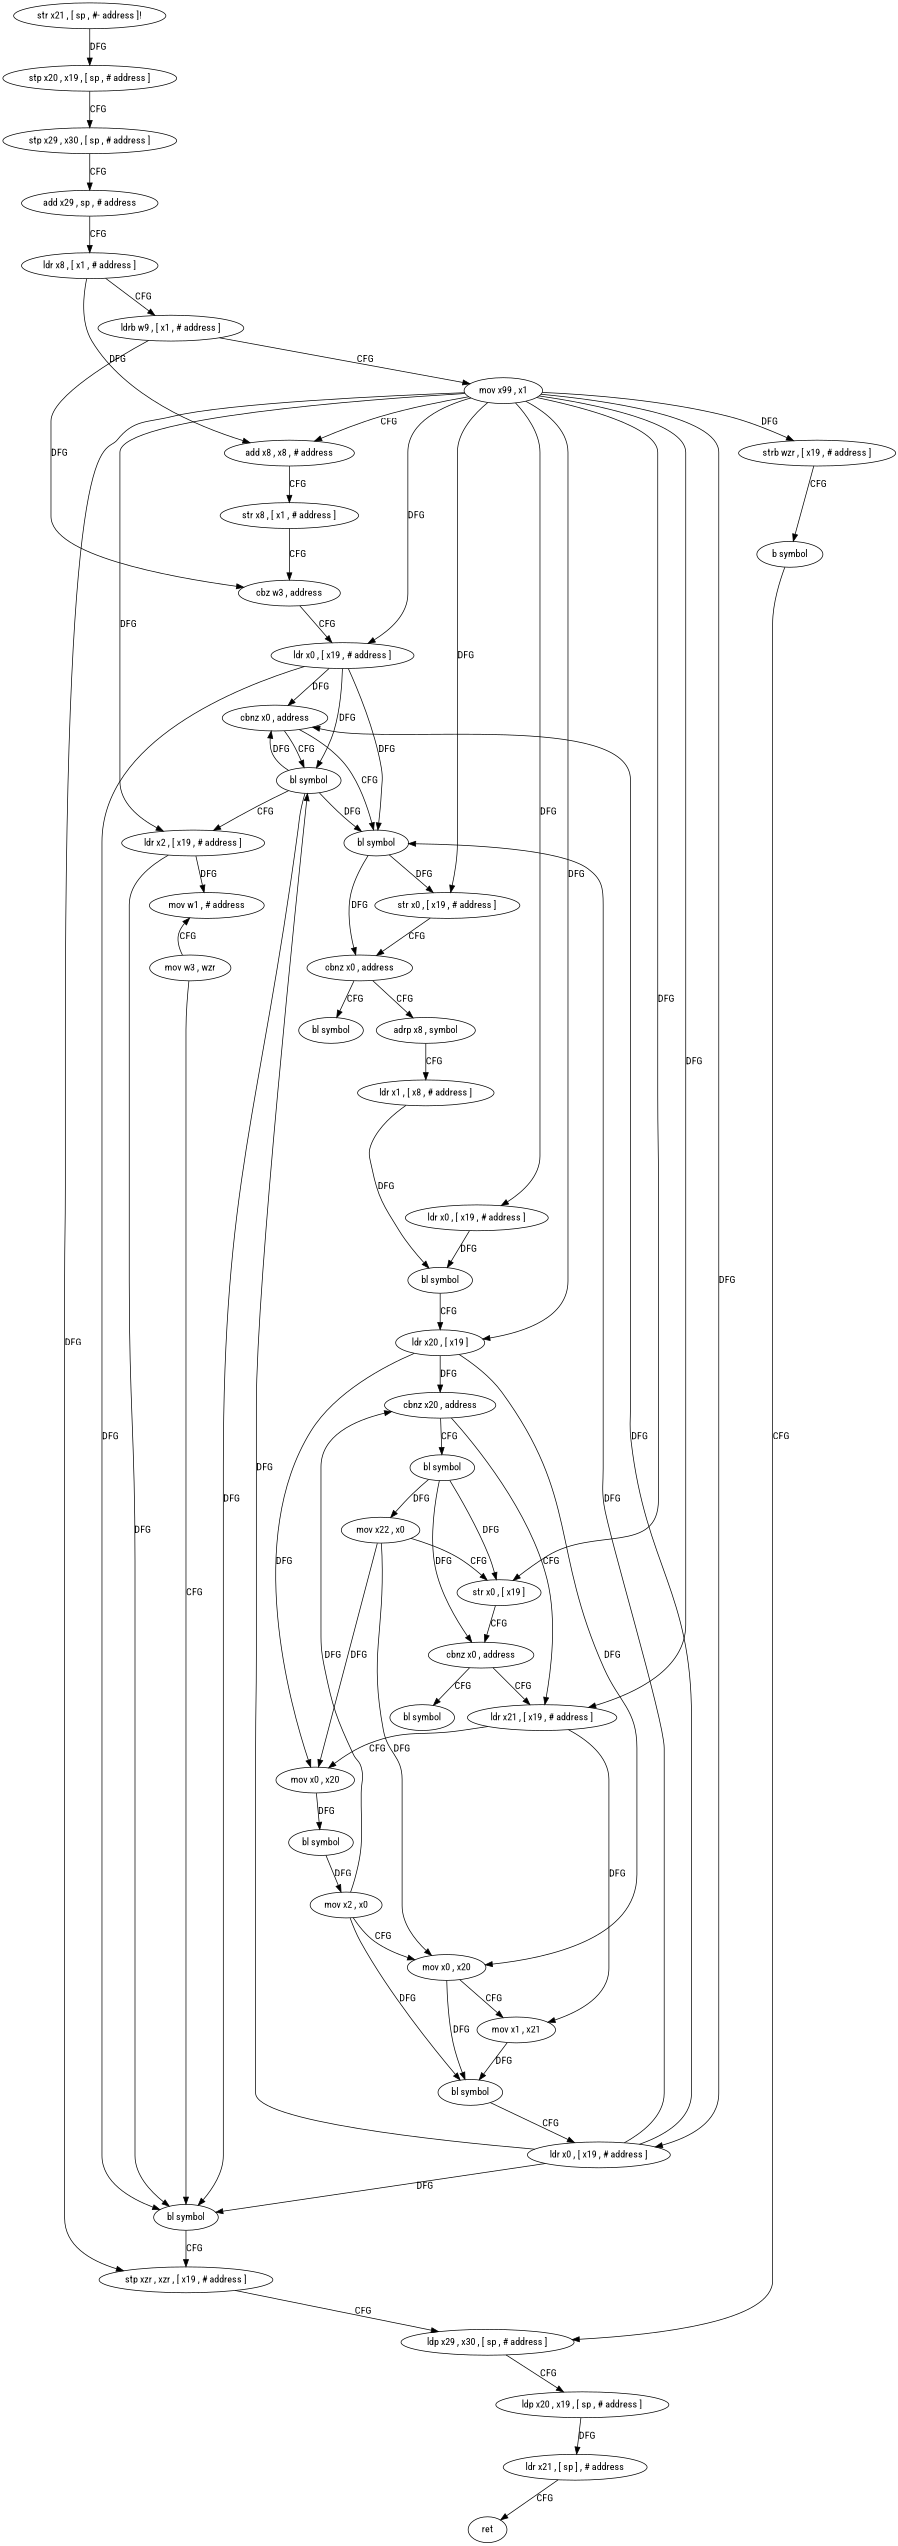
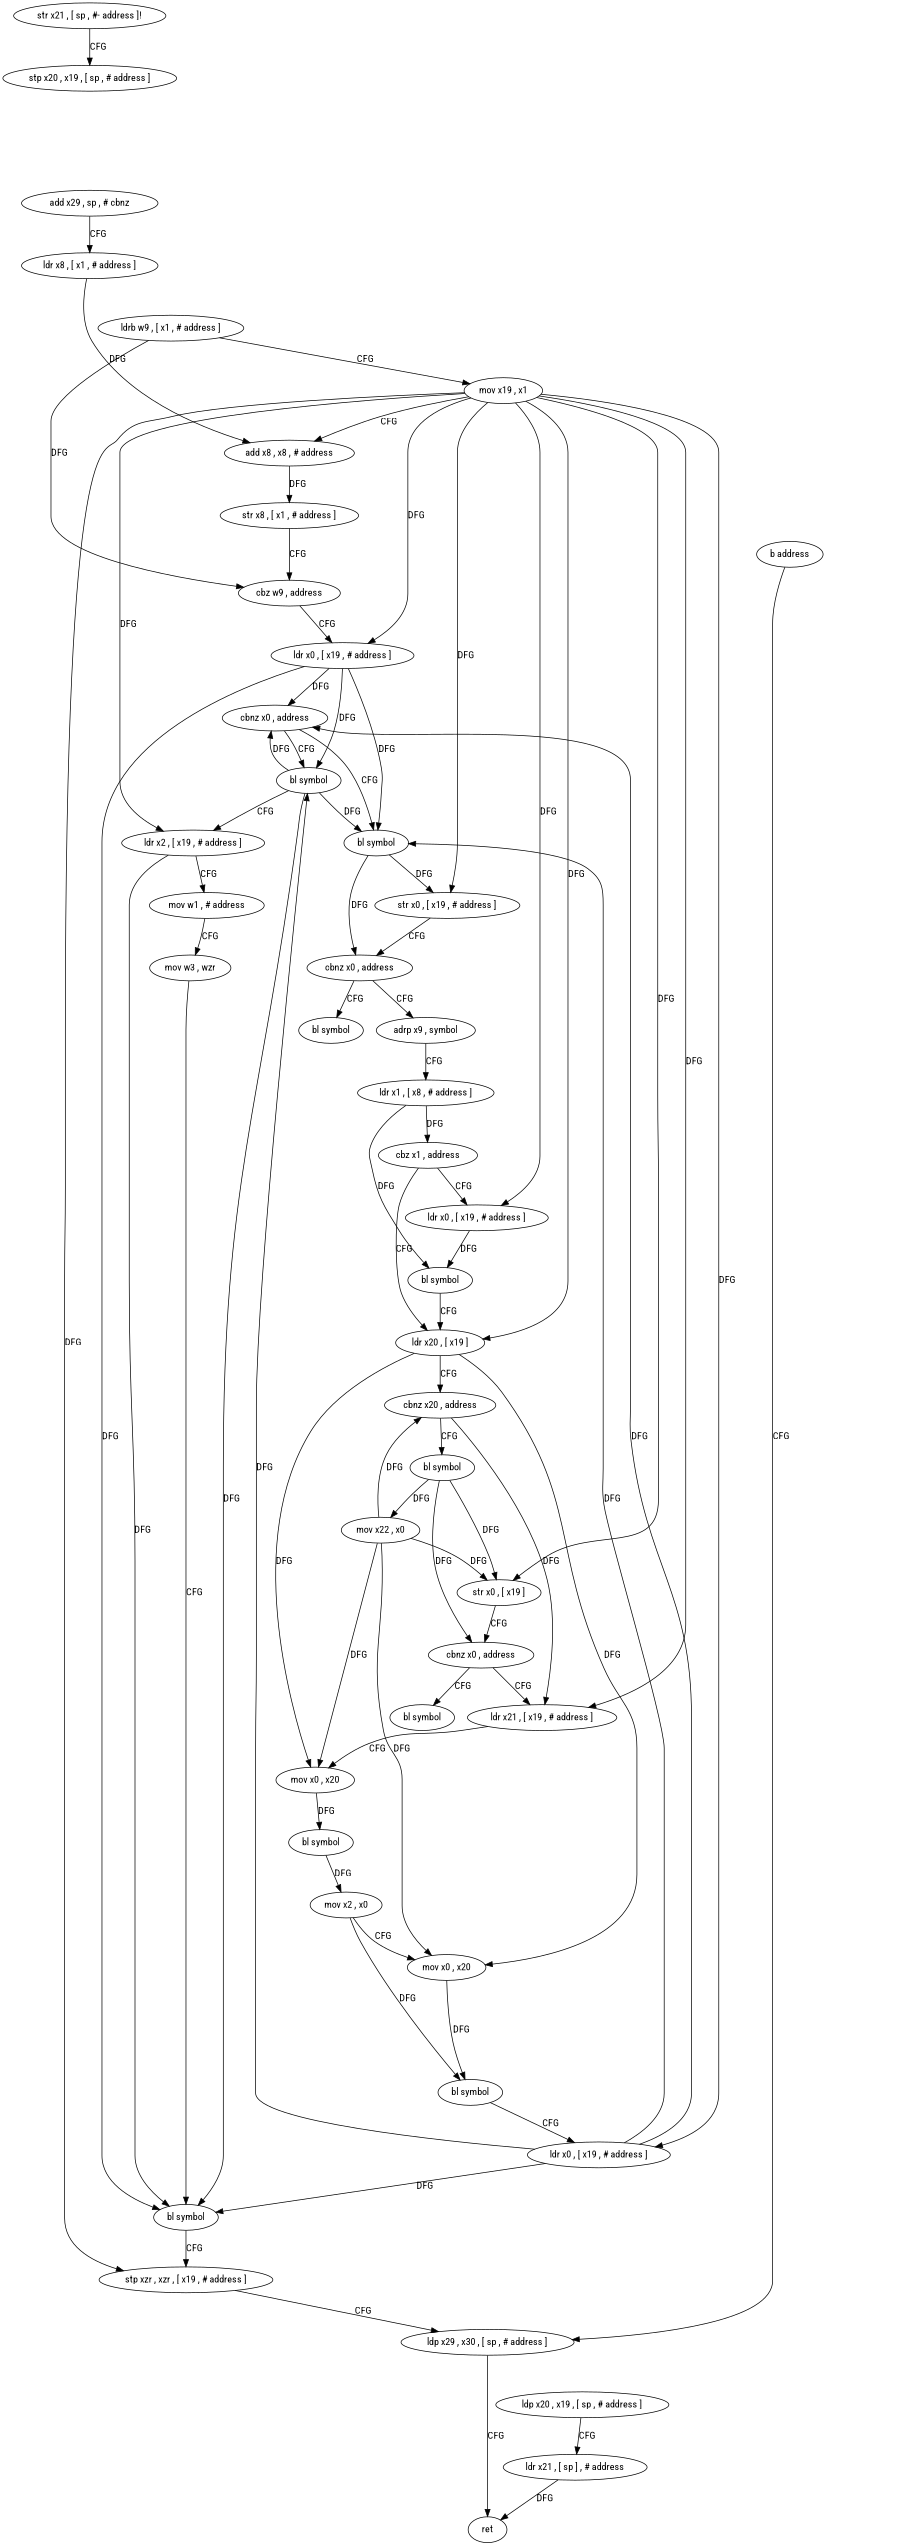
(98, 47) -> (98, 47)
(90, 141) -> none
(90, 203) -> (90, 203)
(127, 295) -> none
(503, 391) -> (503, 391)
(817, 453) -> none
(298, 484) -> (298, 484)
(790, 554) -> (790, 554)
(289, 593) -> (289, 593)
(209, 874) -> (209, 874)
(178, 939) -> (202, 934)
(426, 1030) -> (426, 1030)
none -> (428, 1155)
(449, 1374) -> (449, 1374)
(479, 1561) -> (479, 1561)
(551, 1561) -> (551, 1561)
(321, 1639) -> (383, 1464)
(516, 2030) -> none
(532, 2371) -> (488, 2432)
(587, 2436) -> (587, 2436)
(545, 2498) -> (545, 2498)
